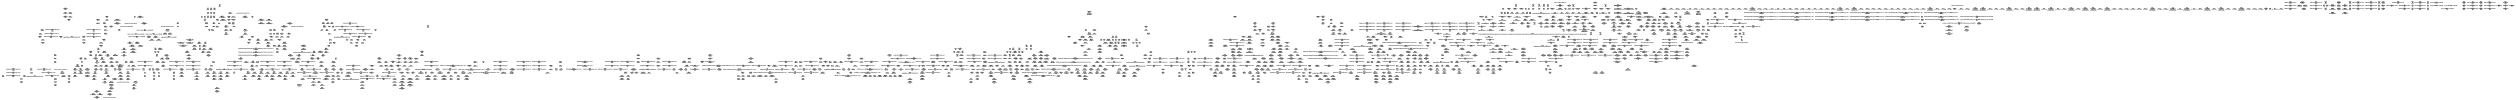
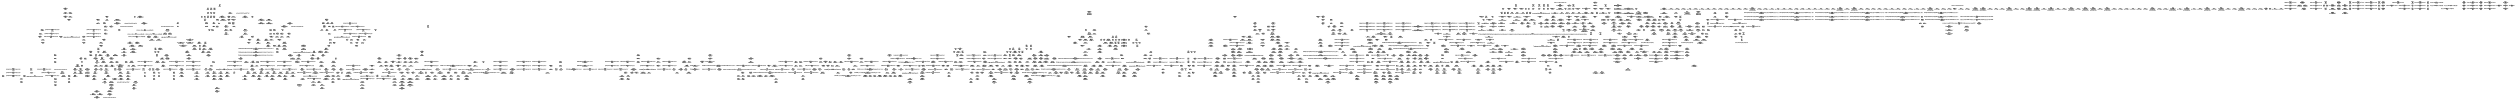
none -> (1367, 55)
